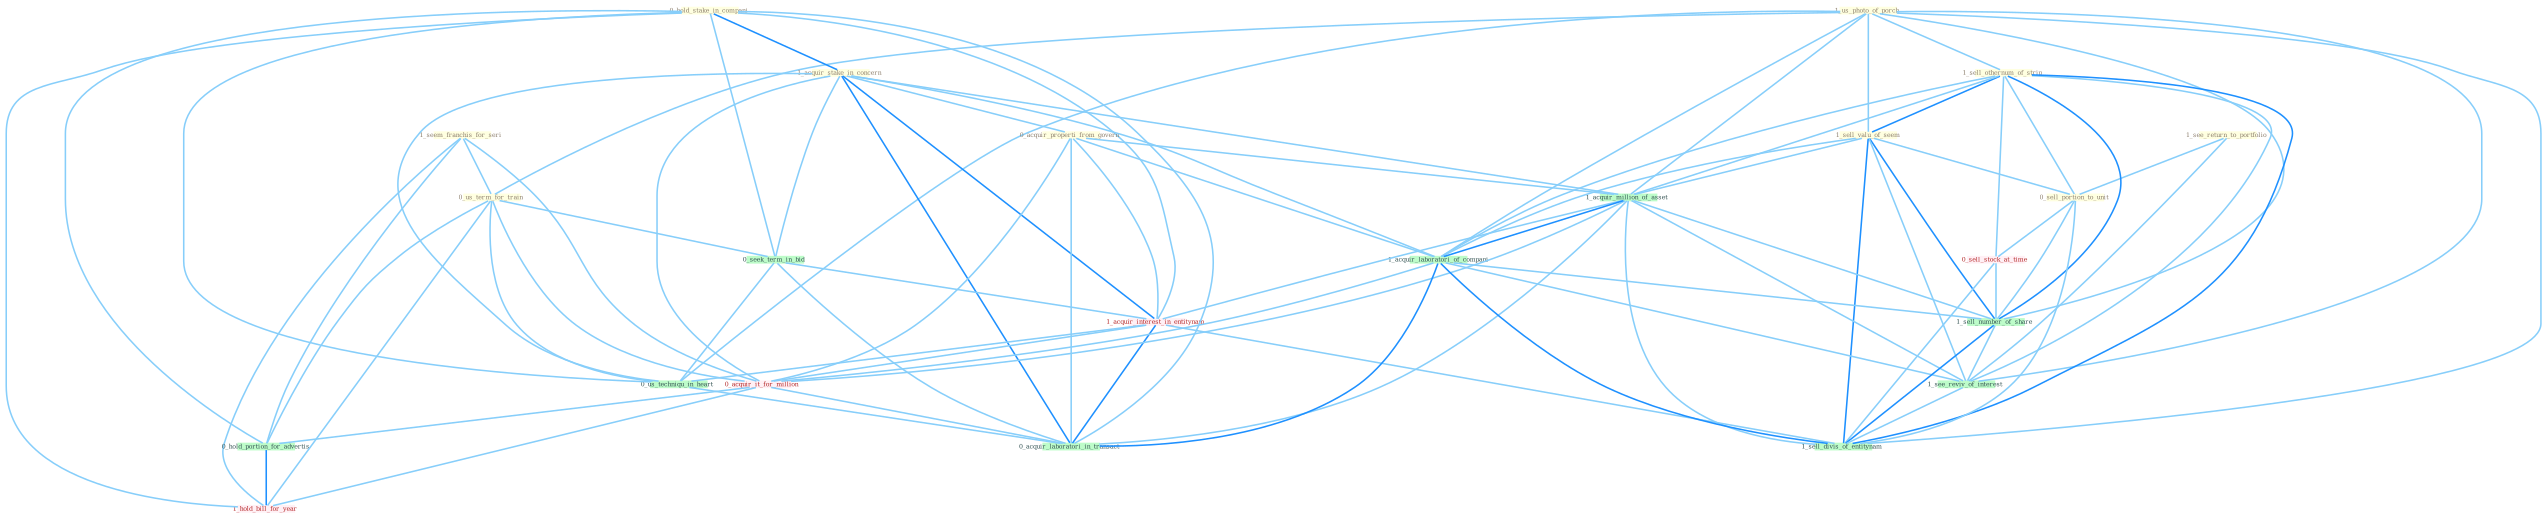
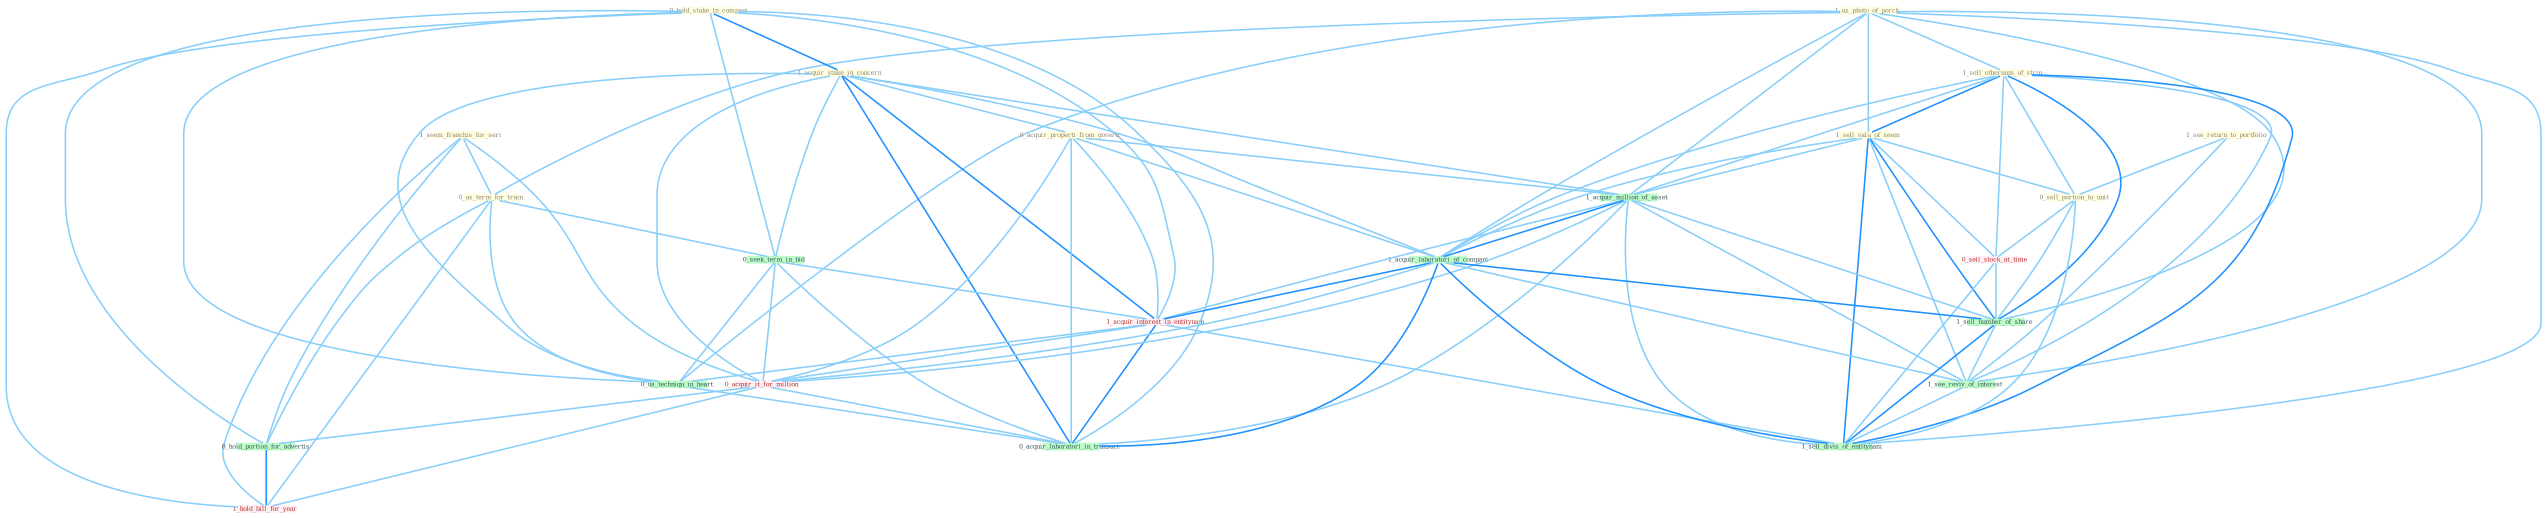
none -> (1932, 197)
none -> (1298, 291)
(1717, 291) -> (1717, 291)
(588, 333) -> (769, 325)
